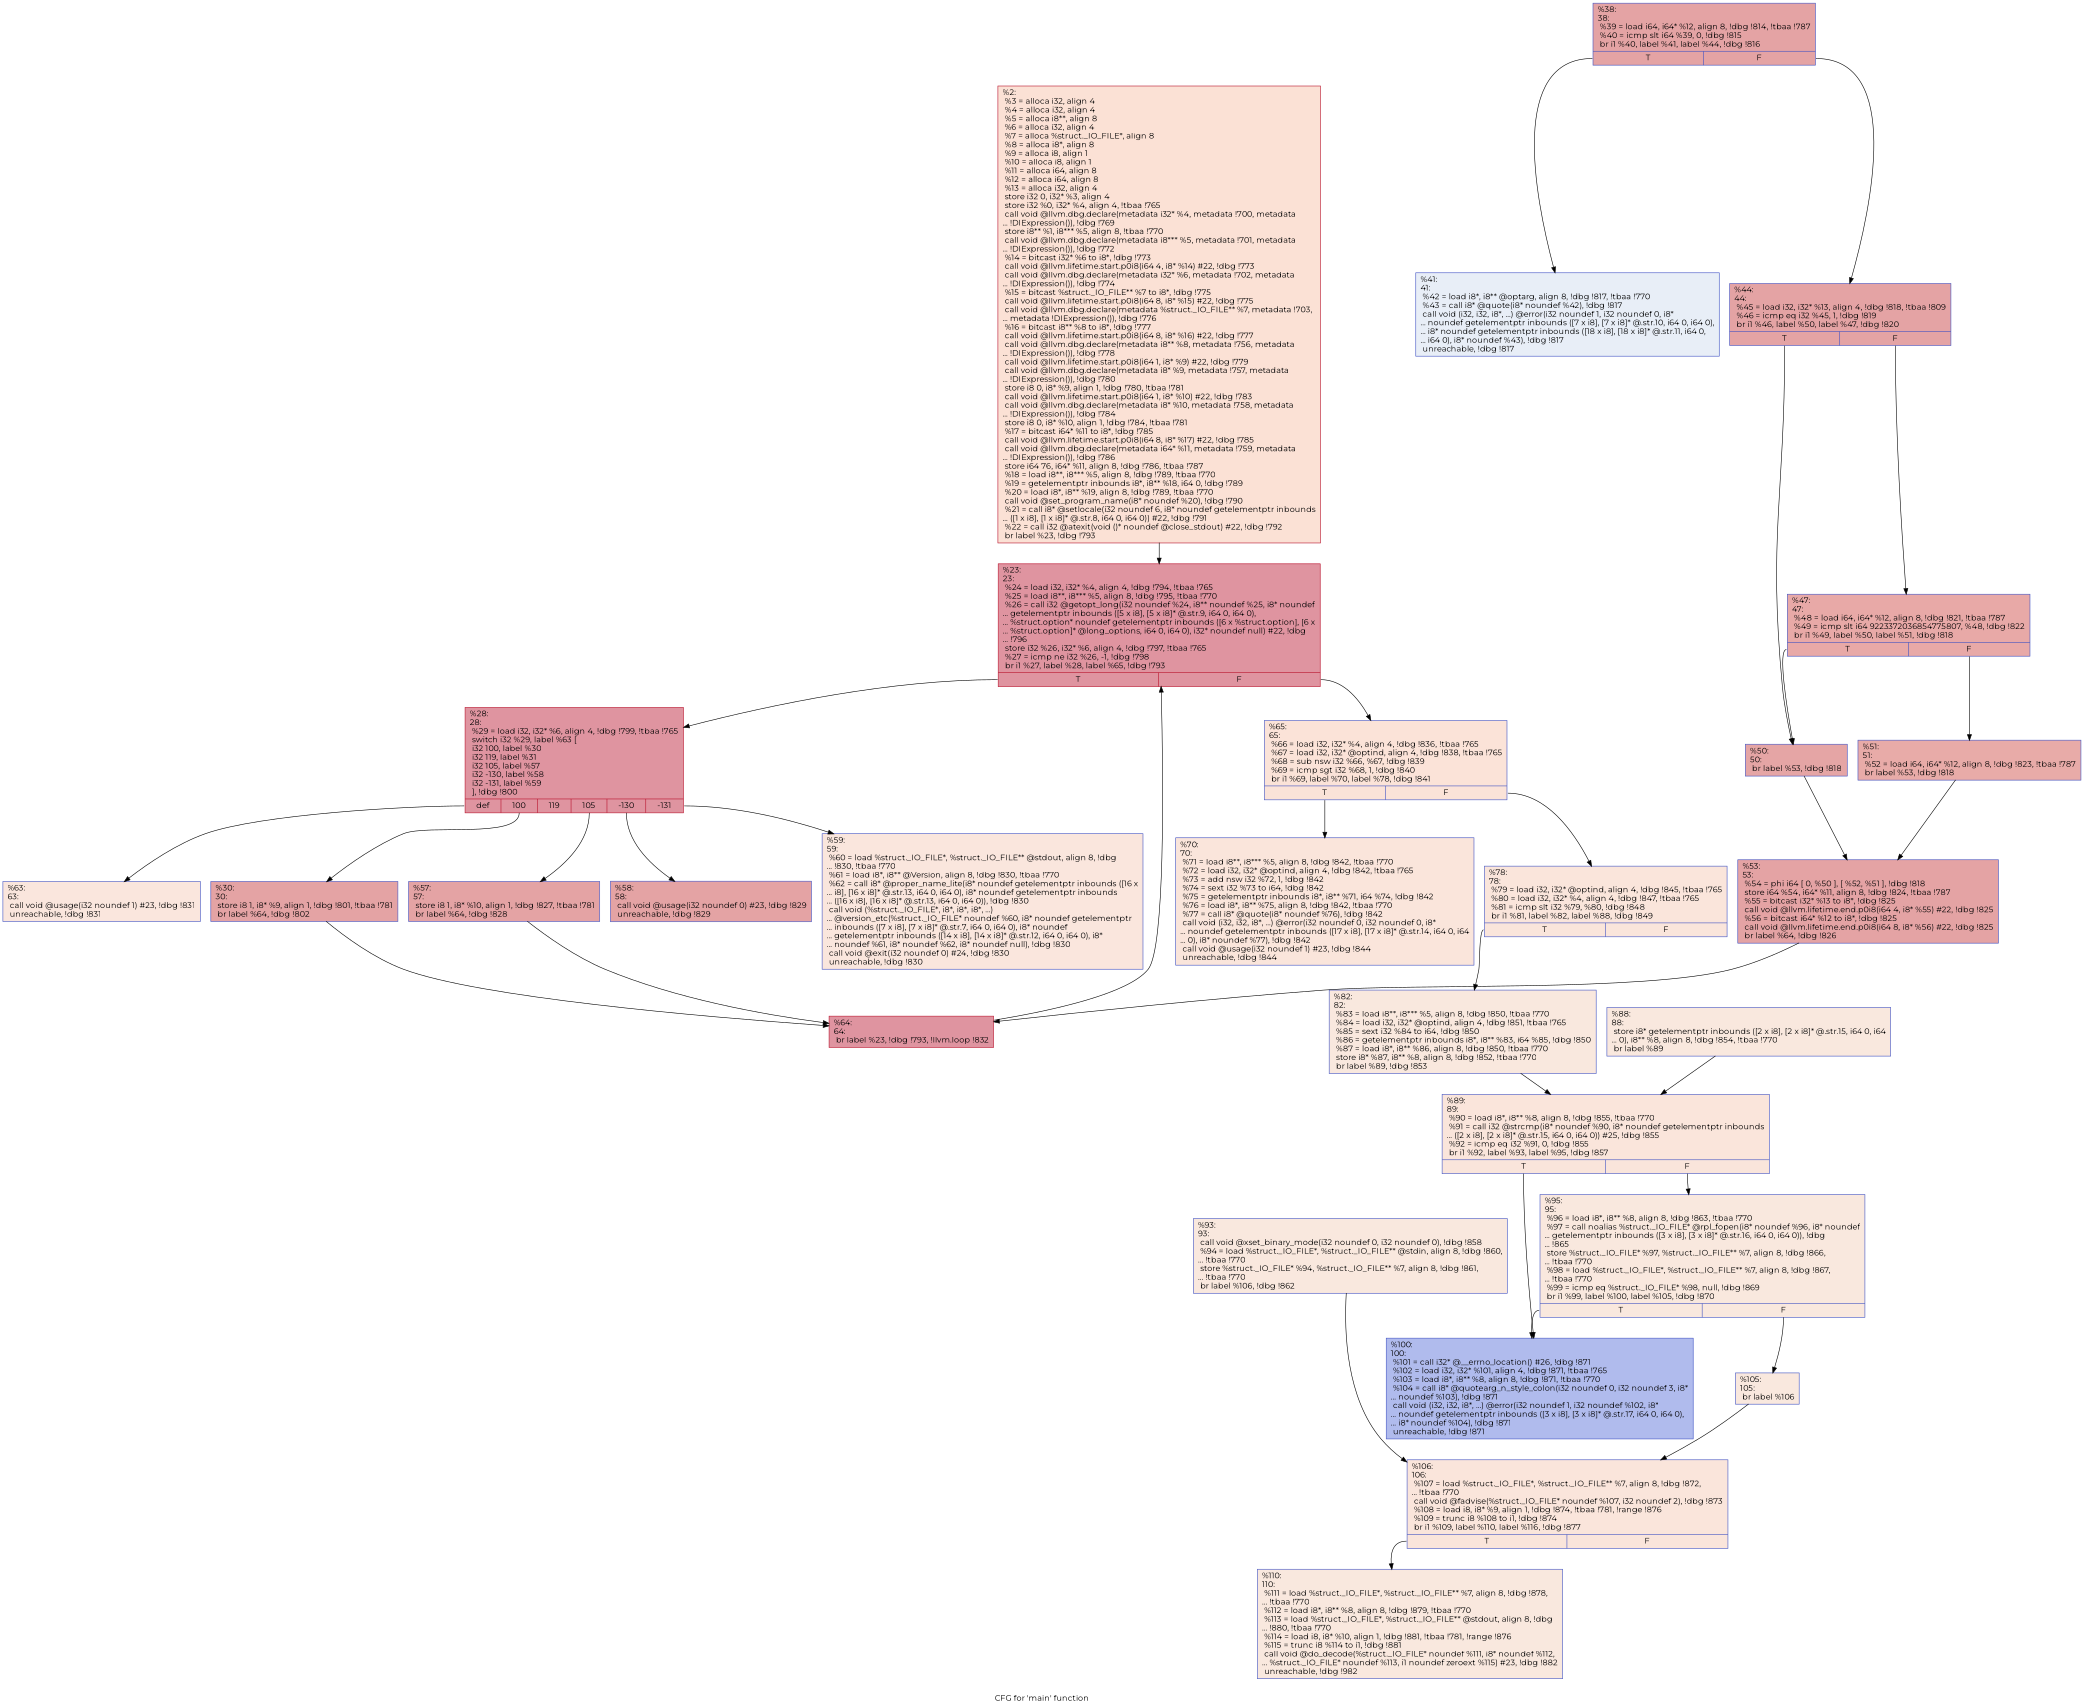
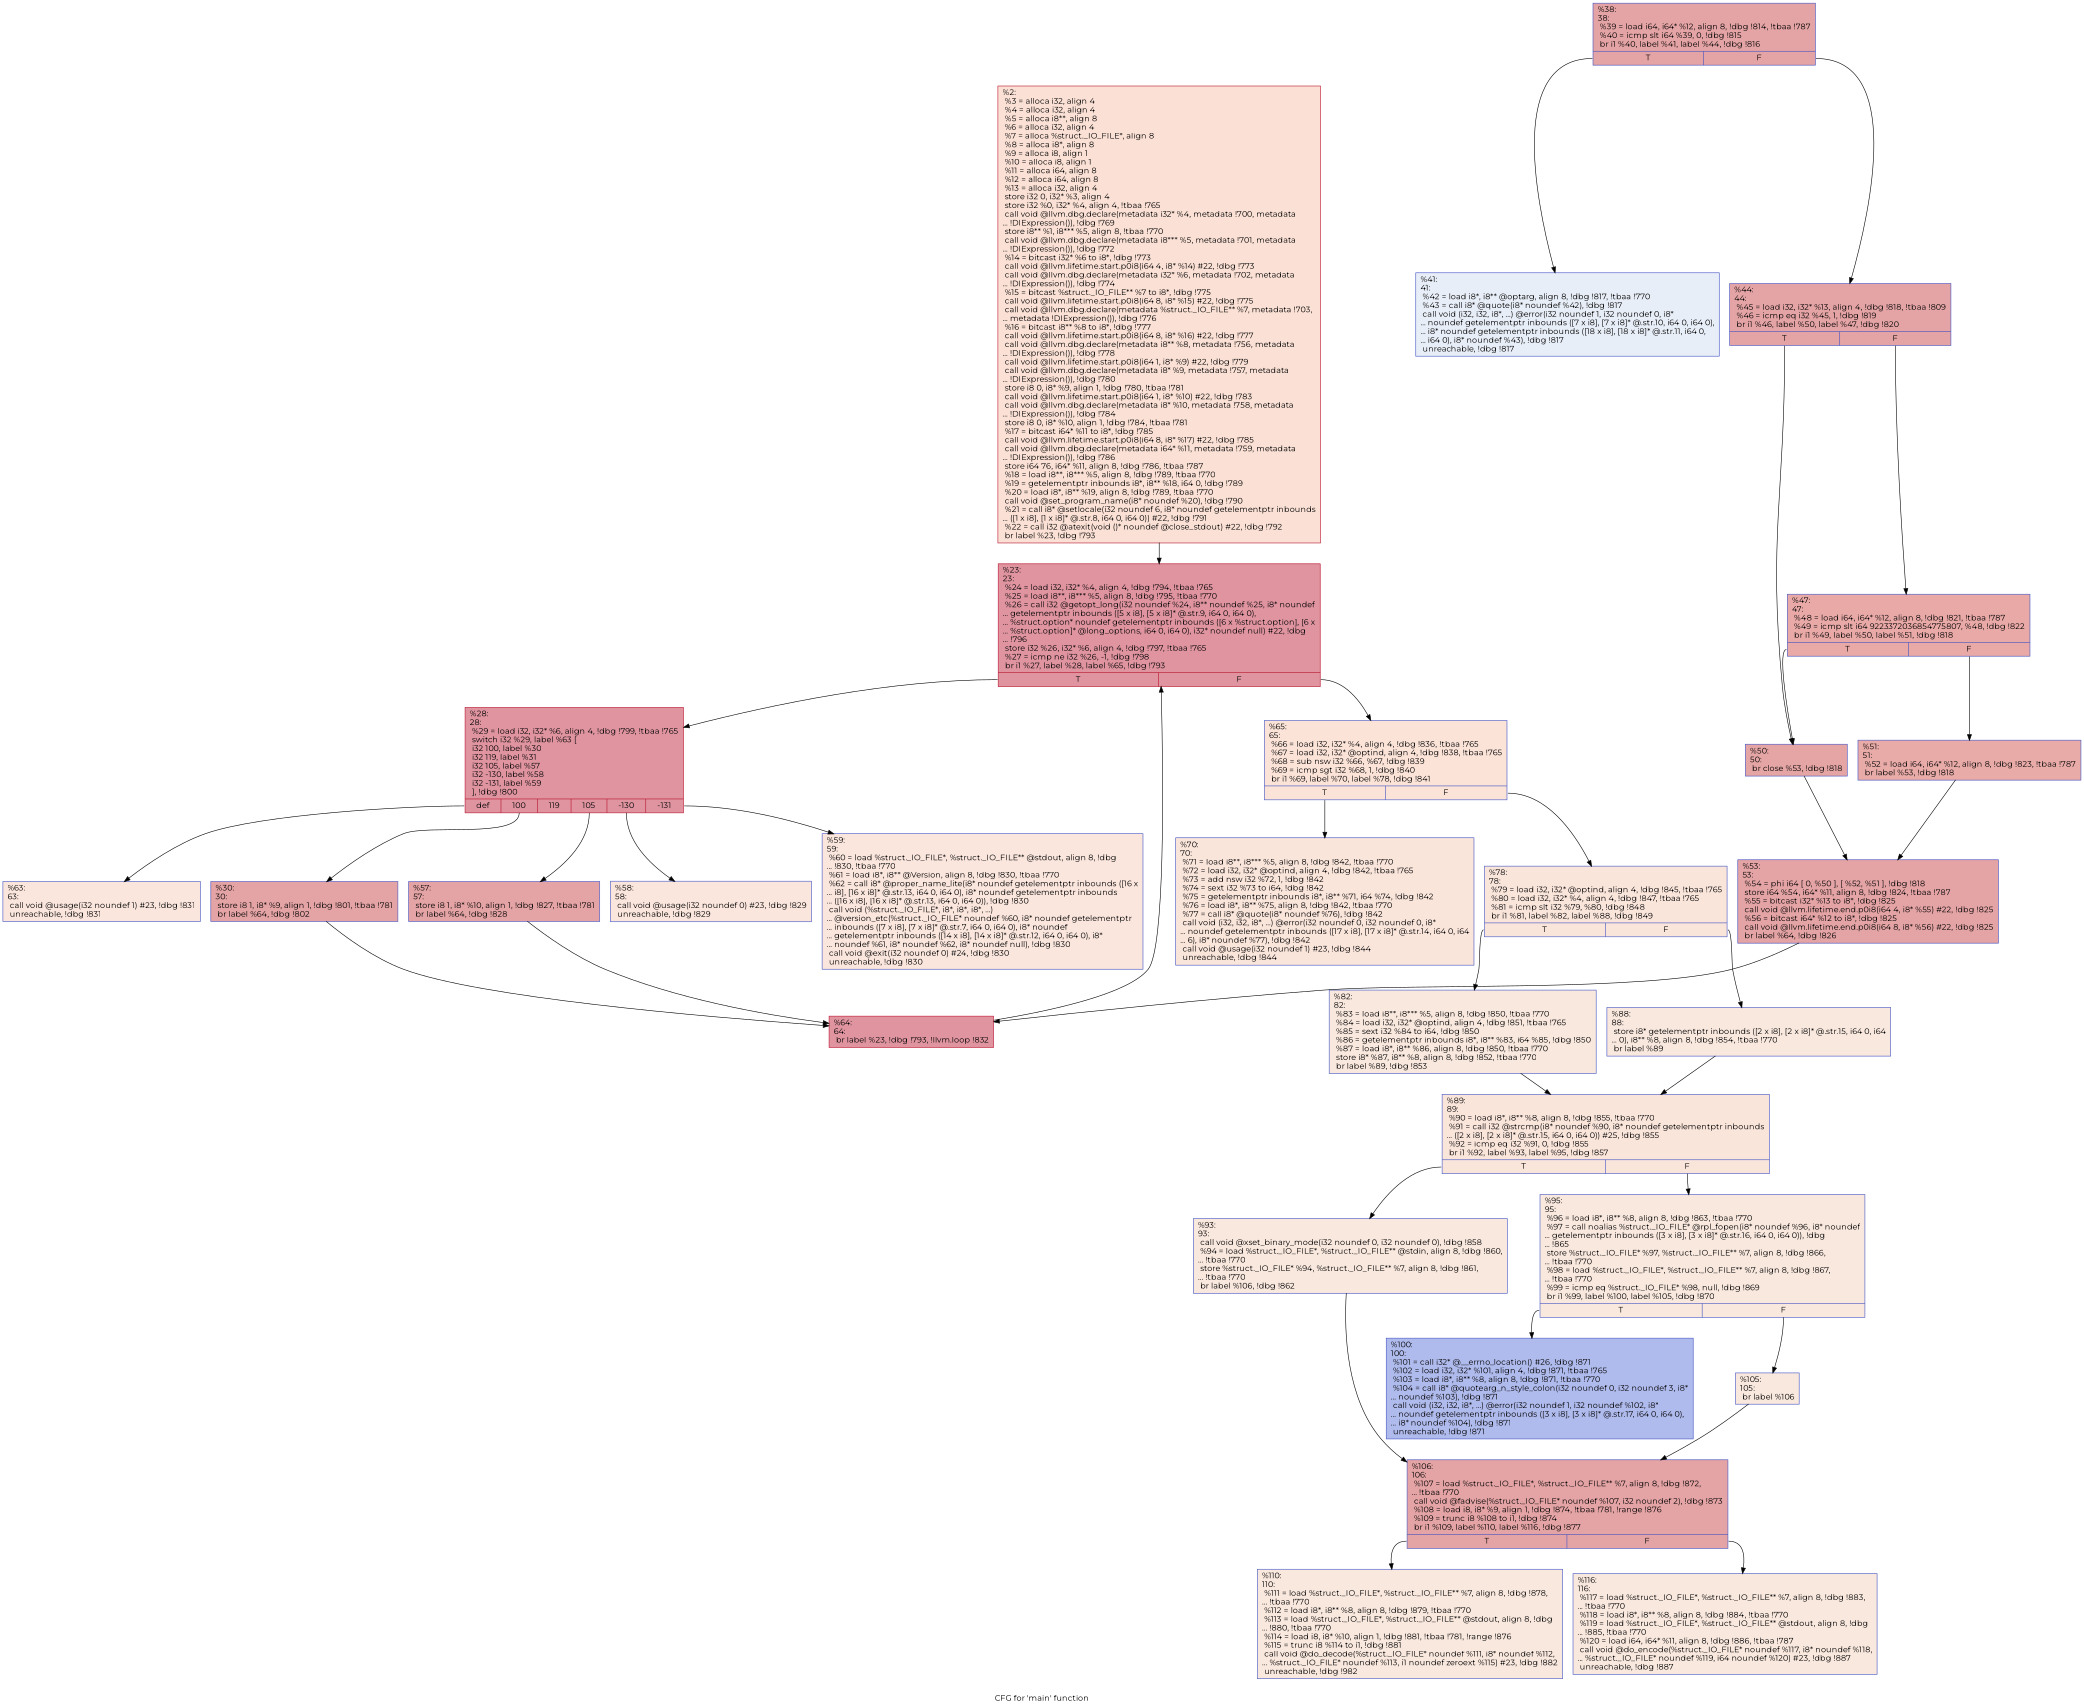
(1796, 769) -> (1796, 769)
(711, 901) -> (711, 901)
(1246, 940) -> (1245, 940)
none -> (1732, 964)
(1526, 1253) -> (1402, 1182)
(1568, 1504) -> (1568, 1504)
none -> (1725, 1624)
